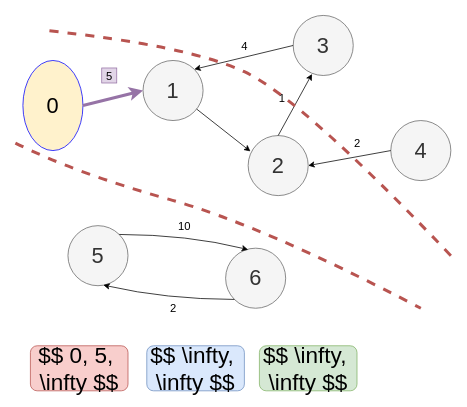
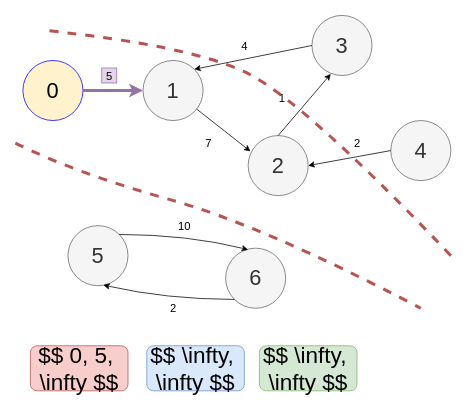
(323, 45) -> (342, 45)
(53, 105) -> (53, 90)
none -> (208, 143)
